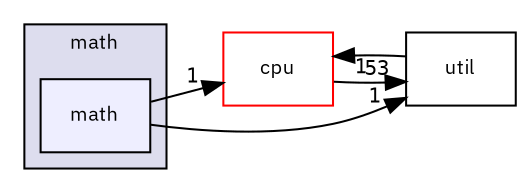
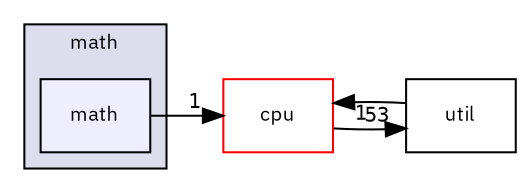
(270, 131) -> none
